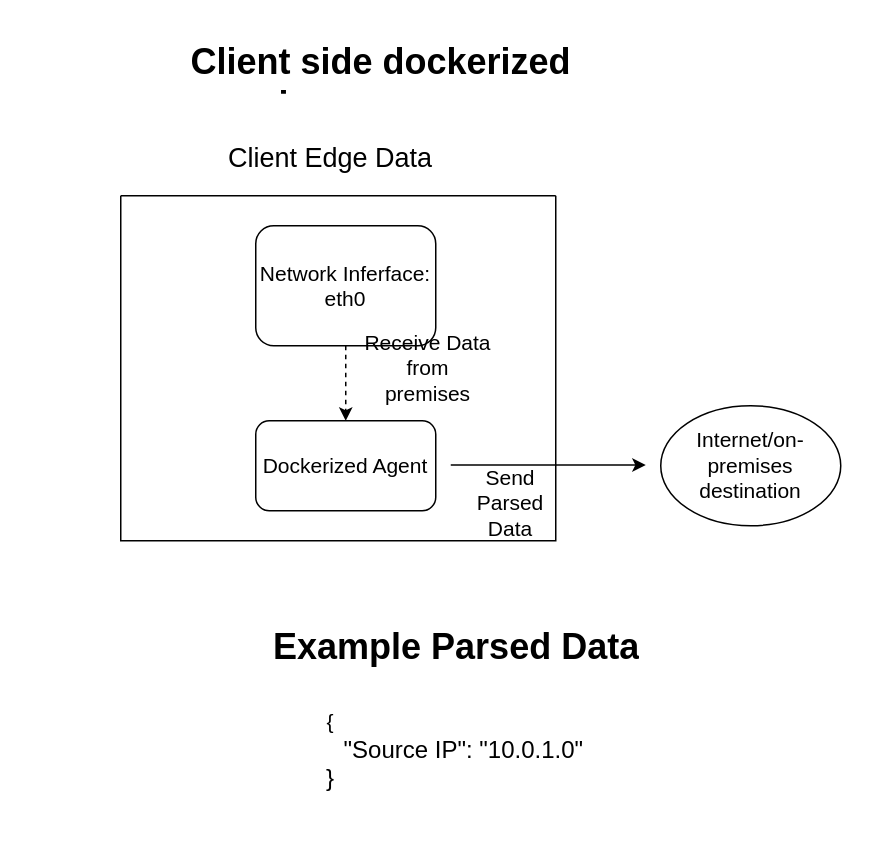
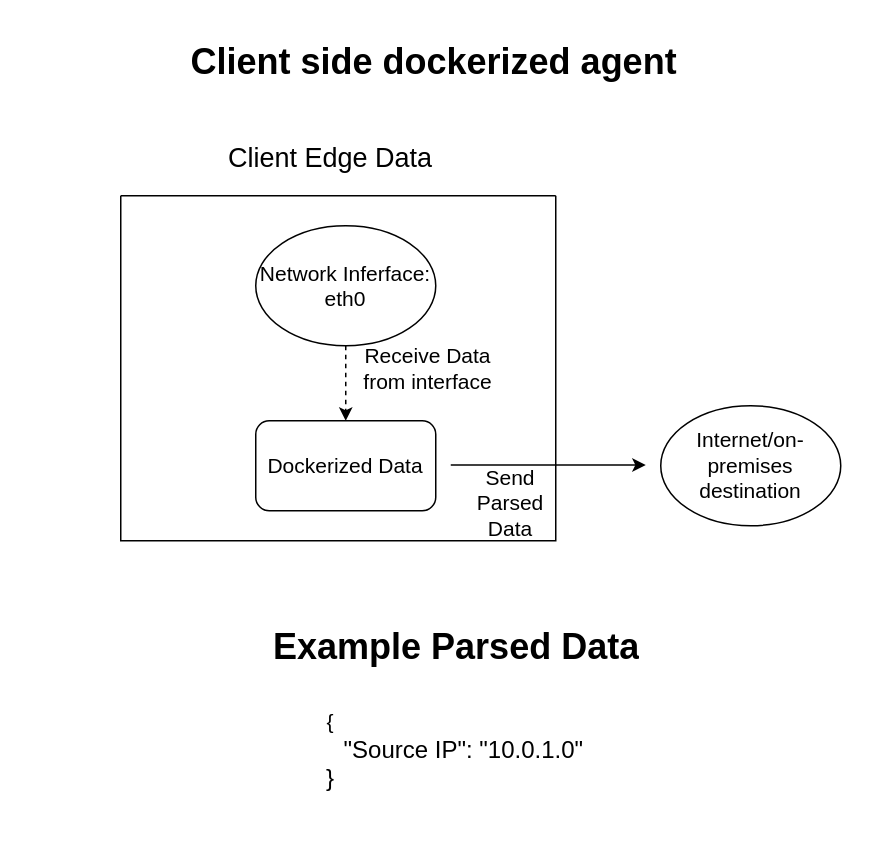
(329, 52) -> (316, 52)
(346, 286) -> (346, 286)
(428, 368) -> (428, 368)
(346, 466) -> (346, 466)
